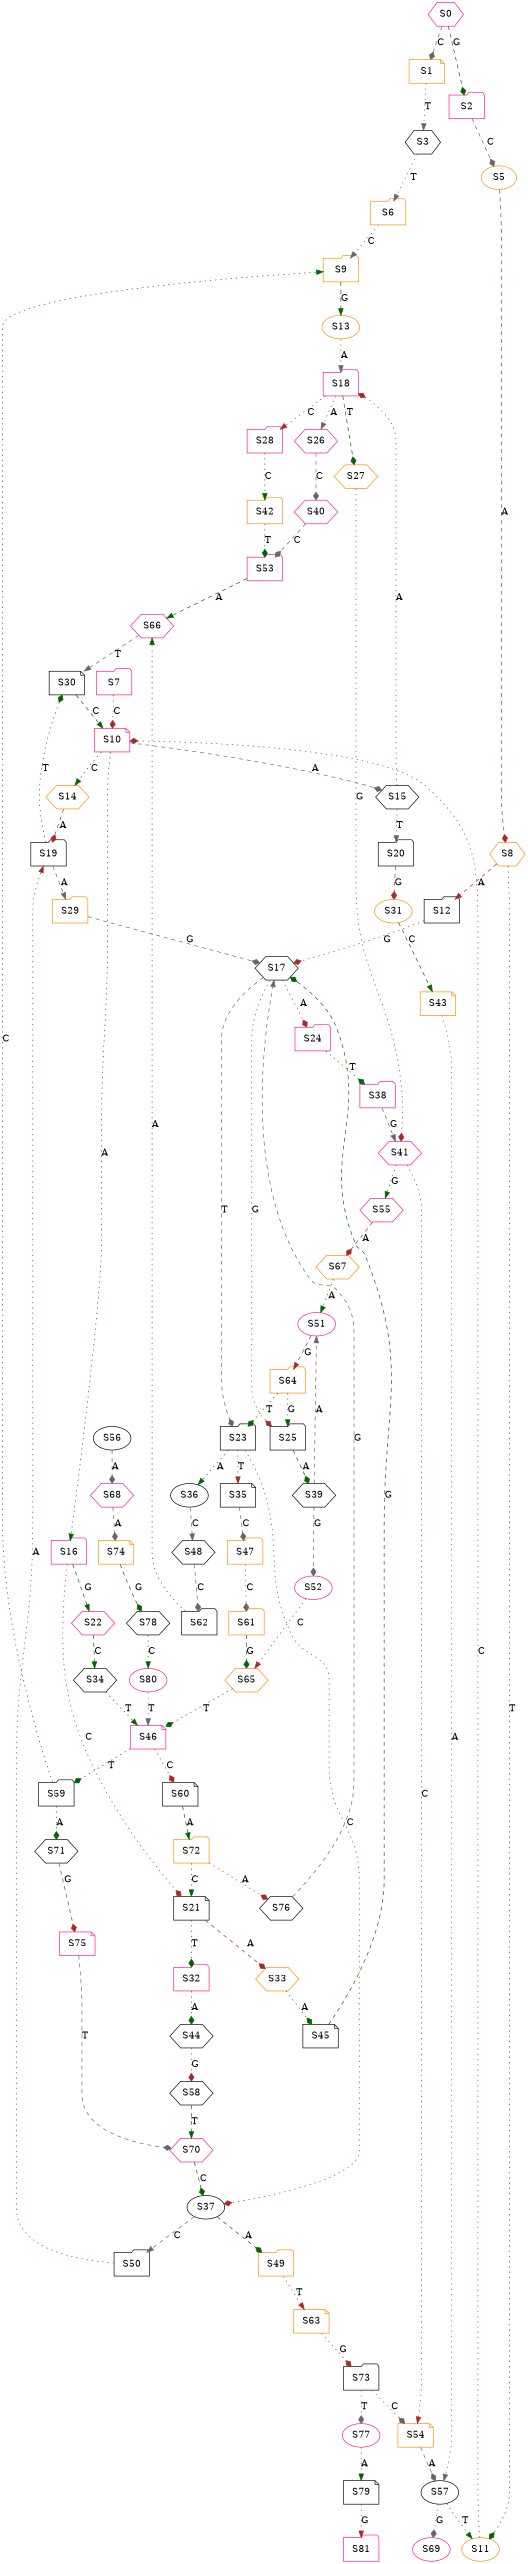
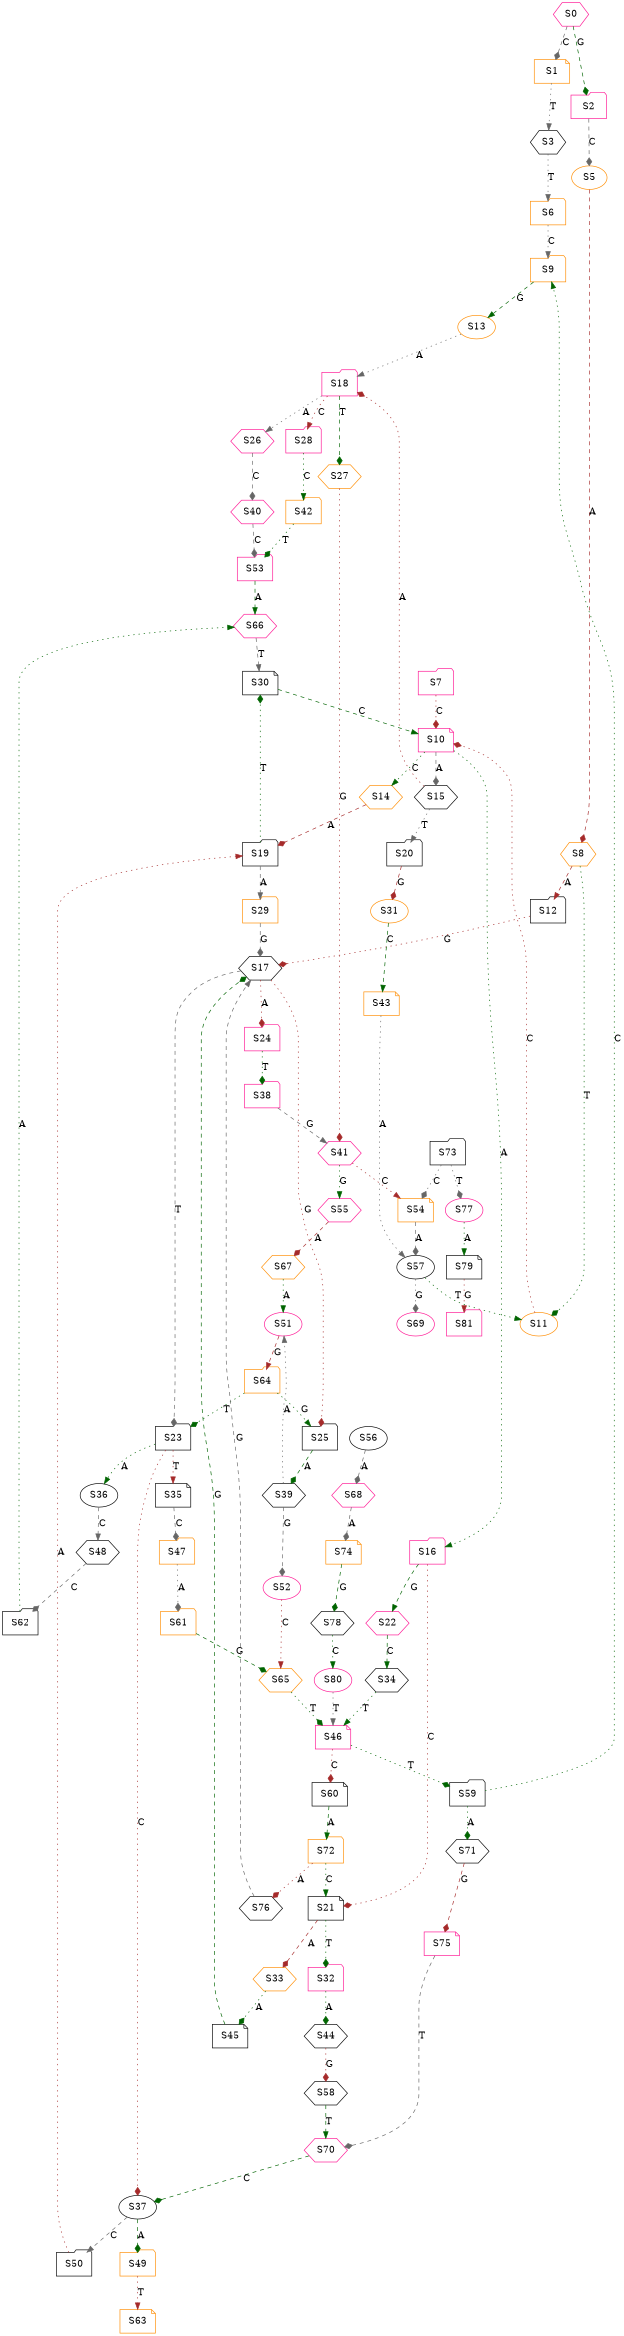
(315, 1413) -> (283, 1413)
(250, 1588) -> (182, 1588)
(334, 2347) -> none
